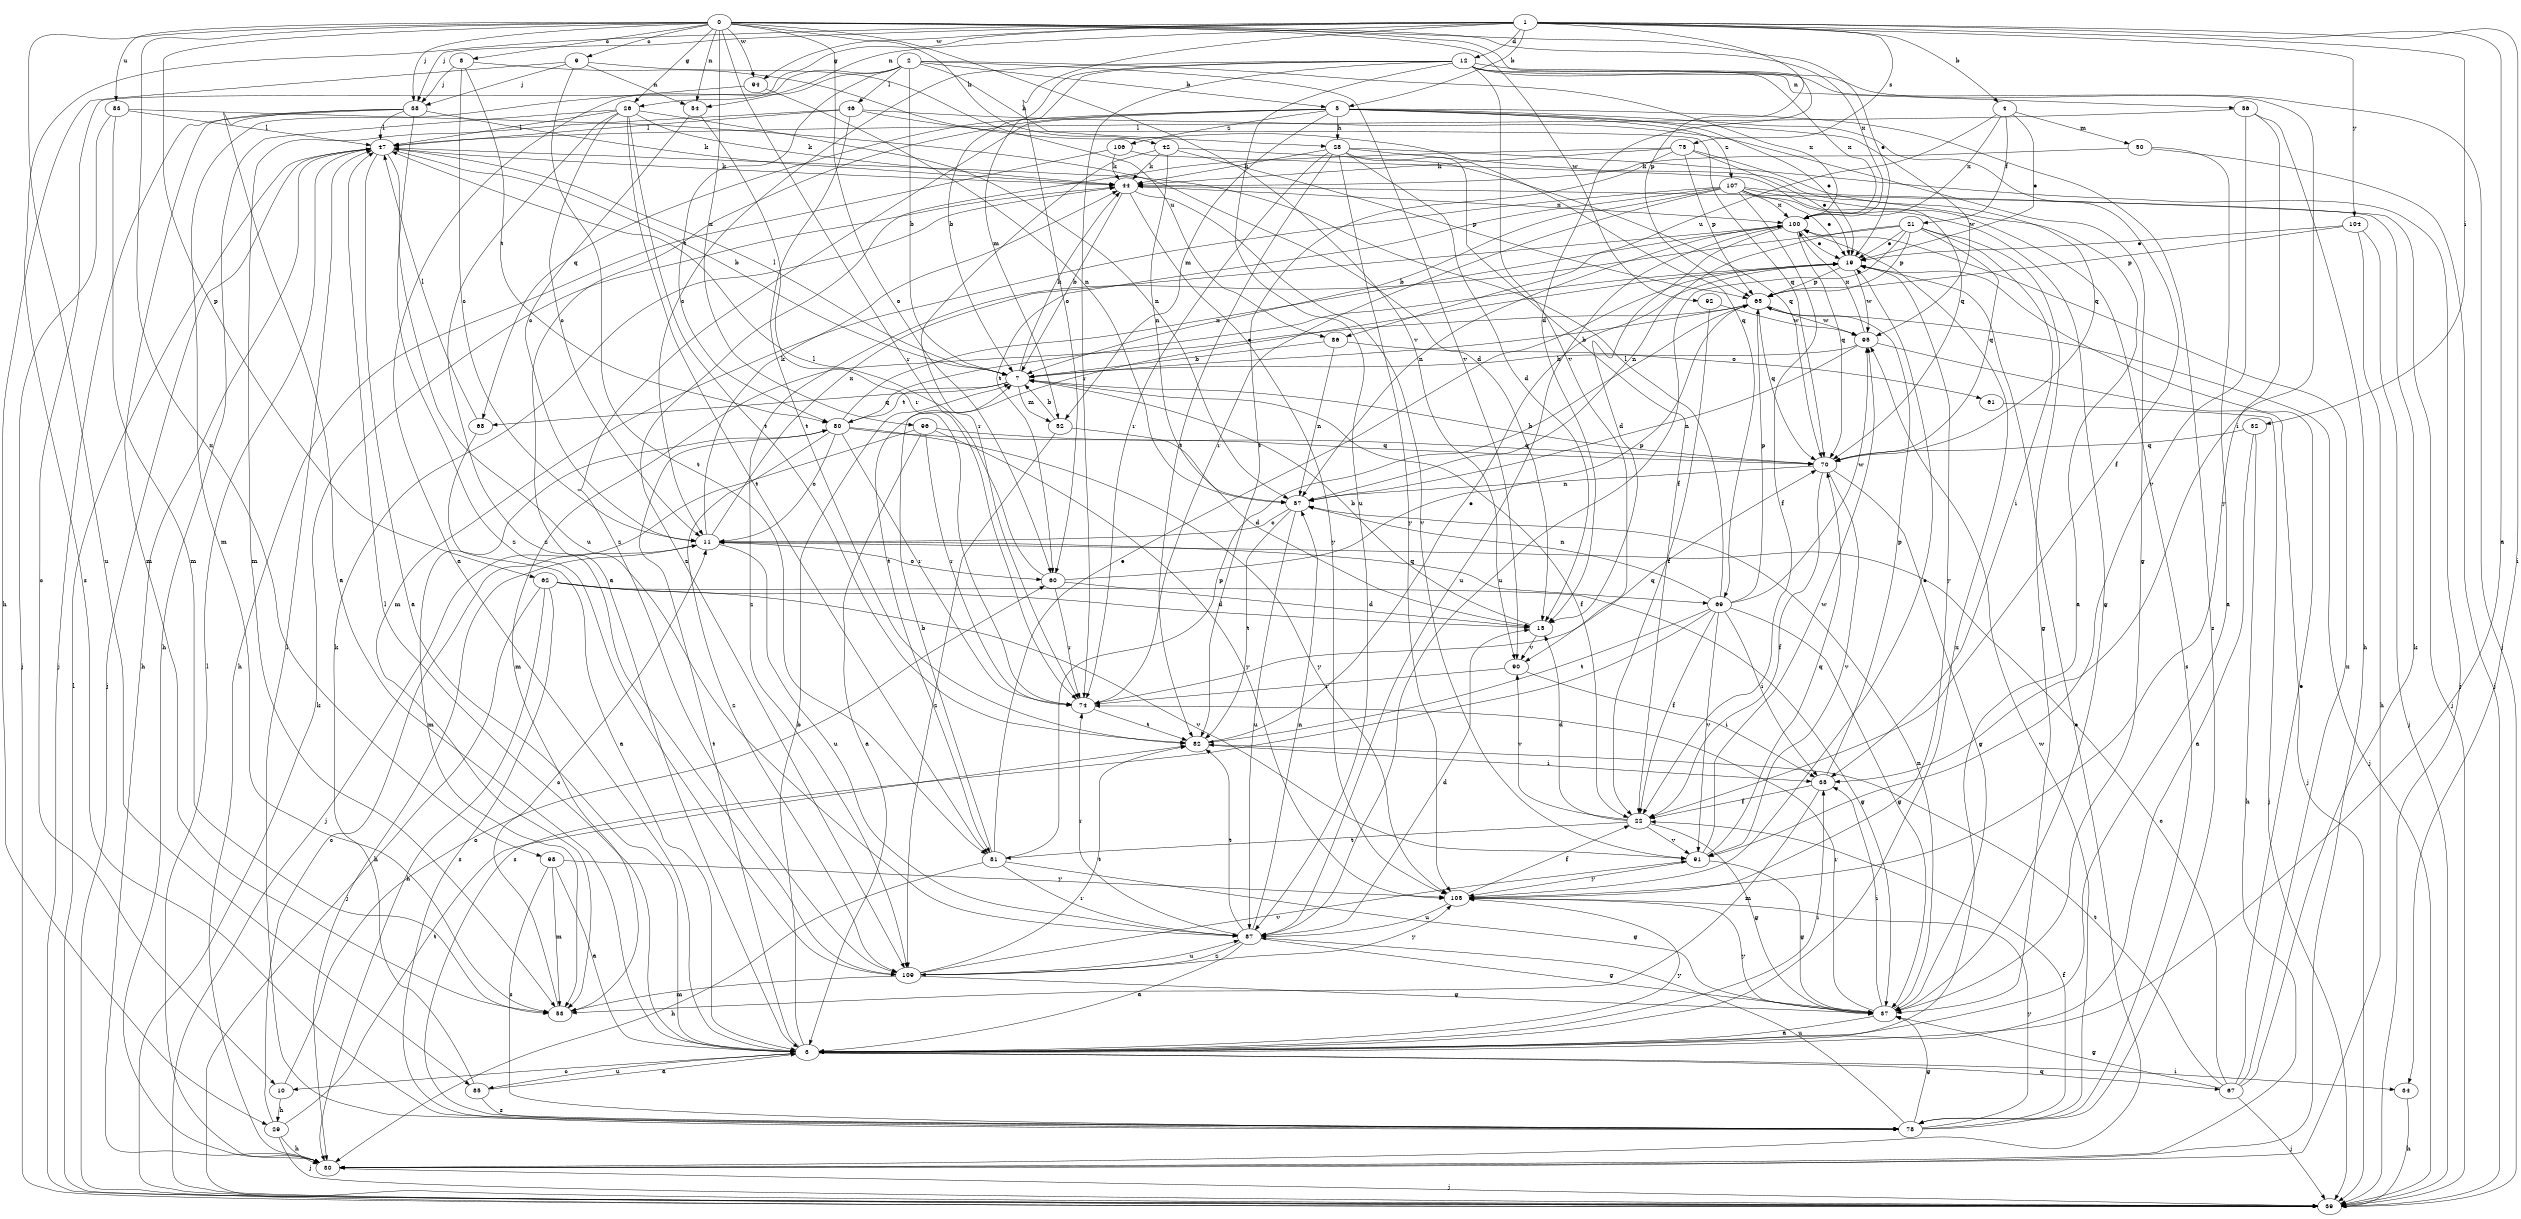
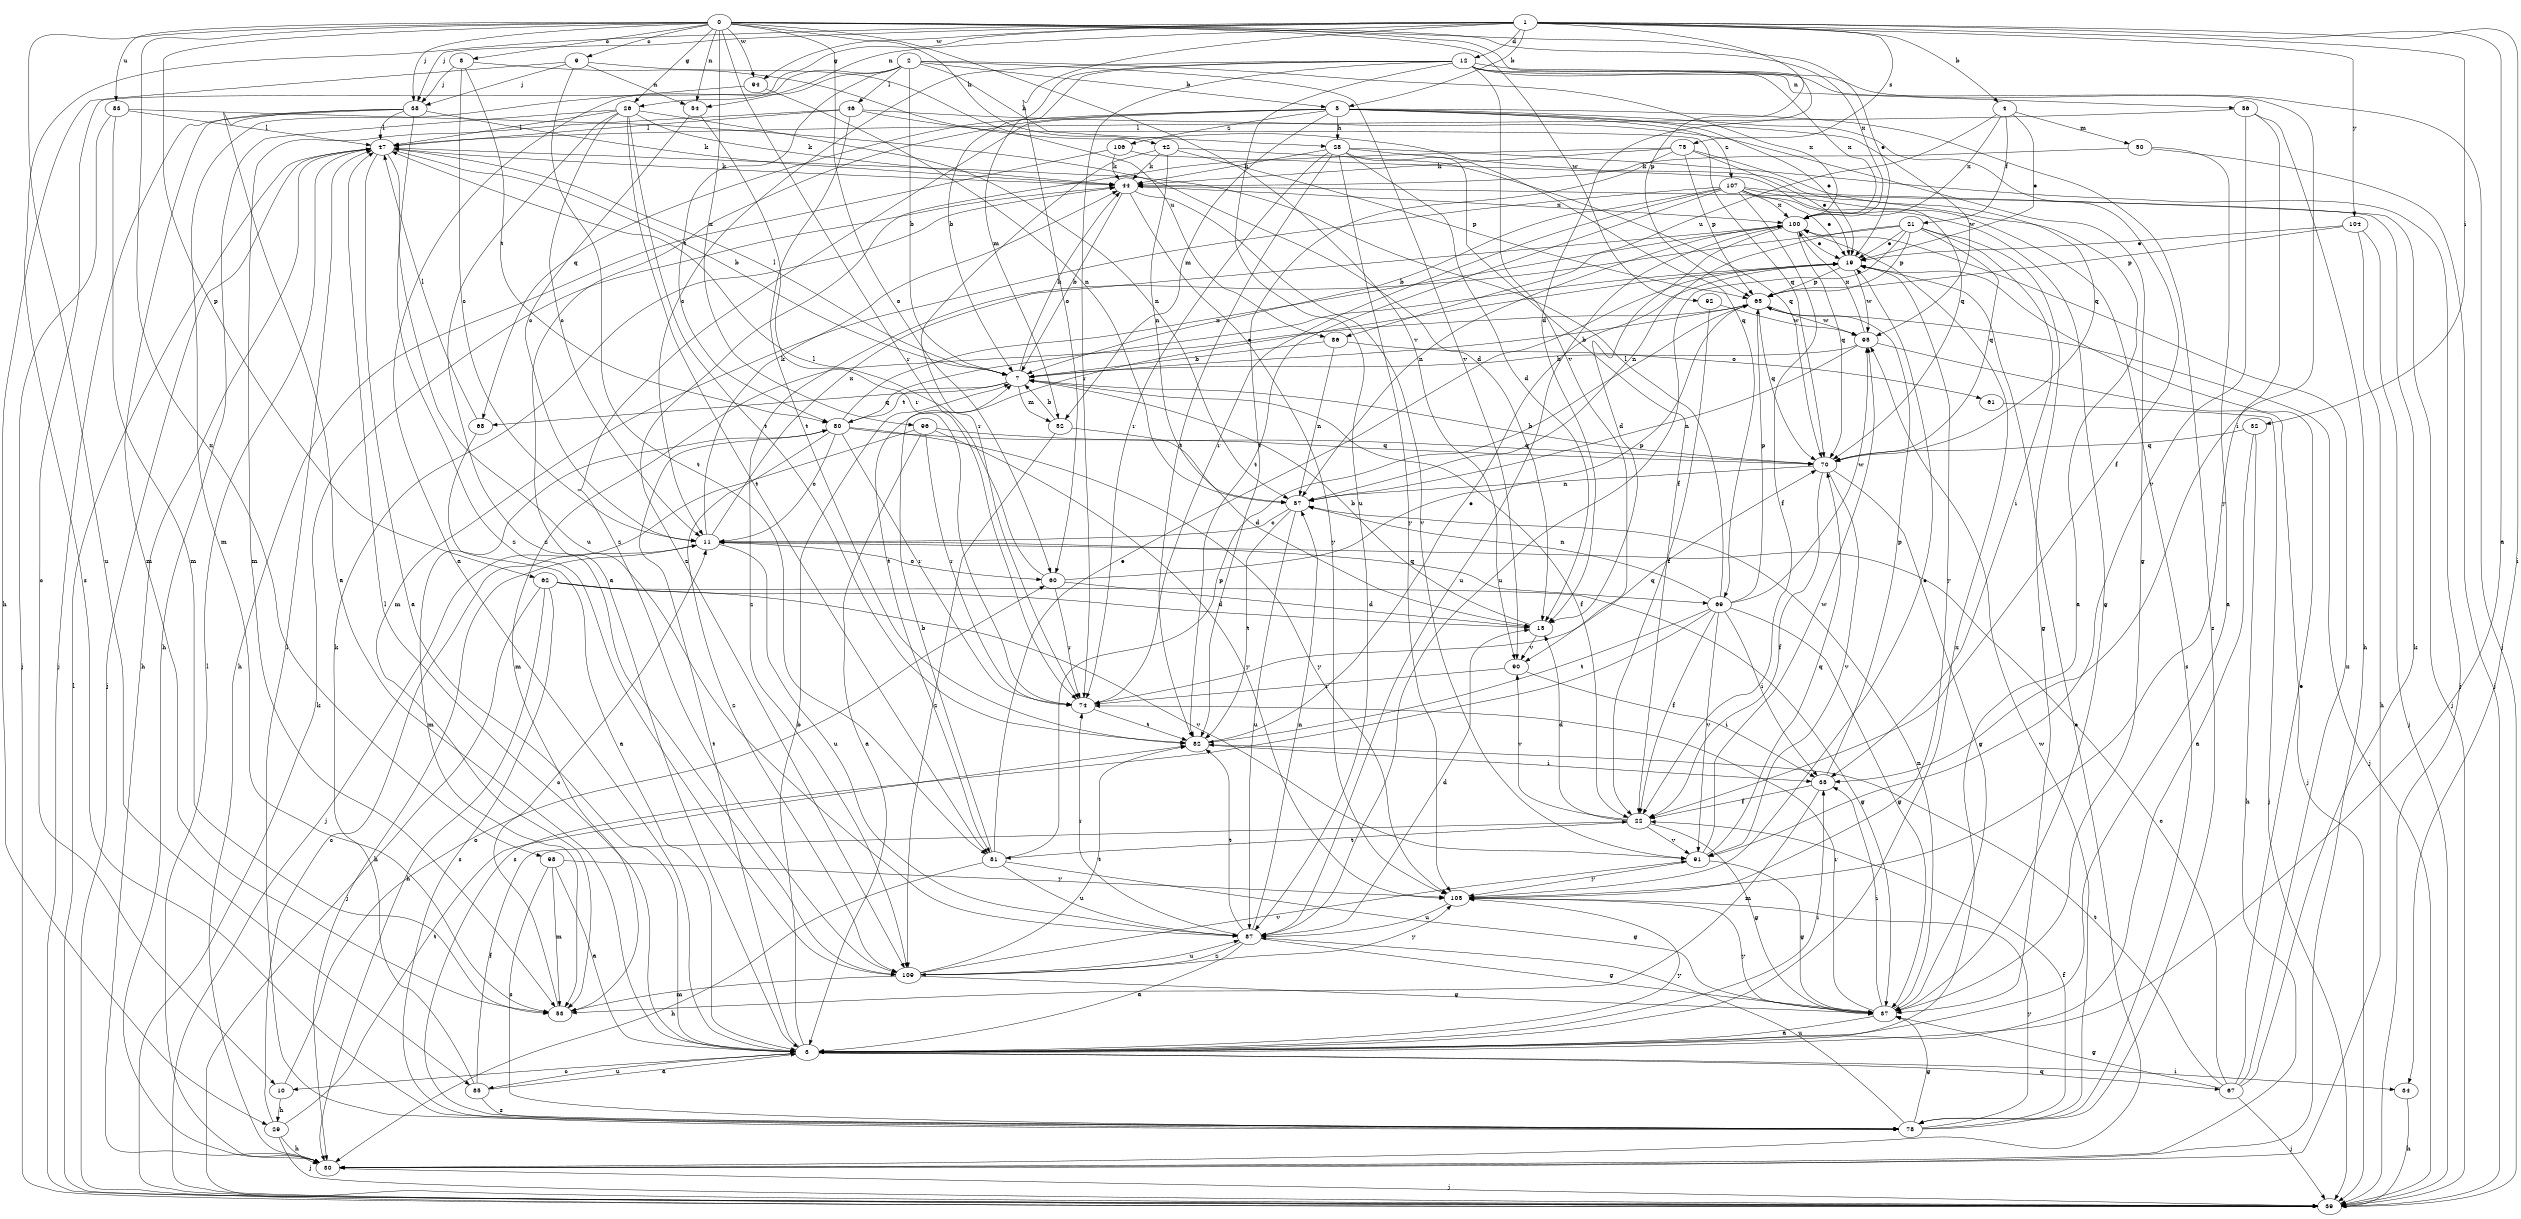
(1237, 267) -> (1334, 326)
(1546, 861) -> (957, 838)
(1082, 898) -> (1082, 898)
